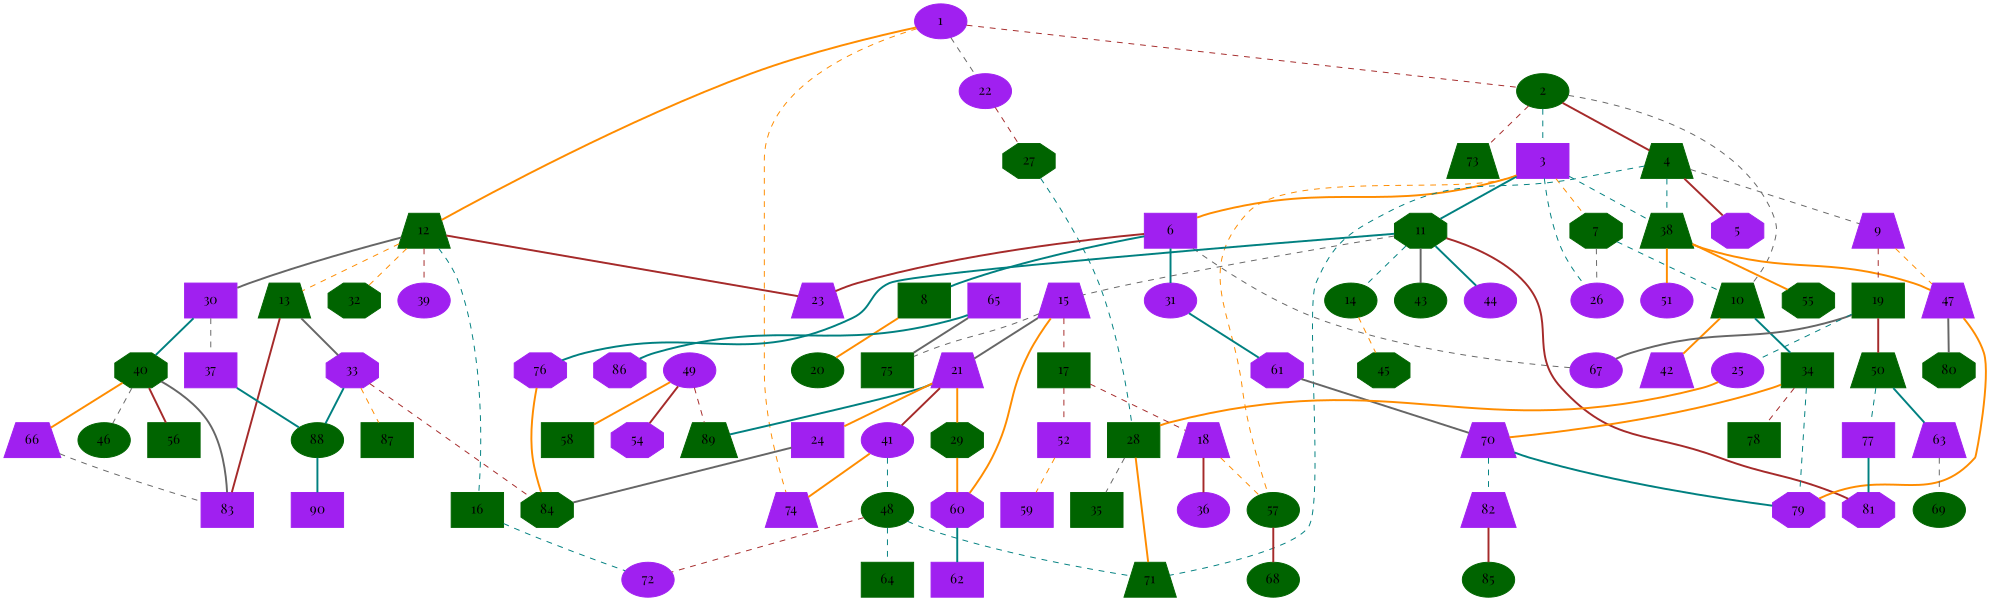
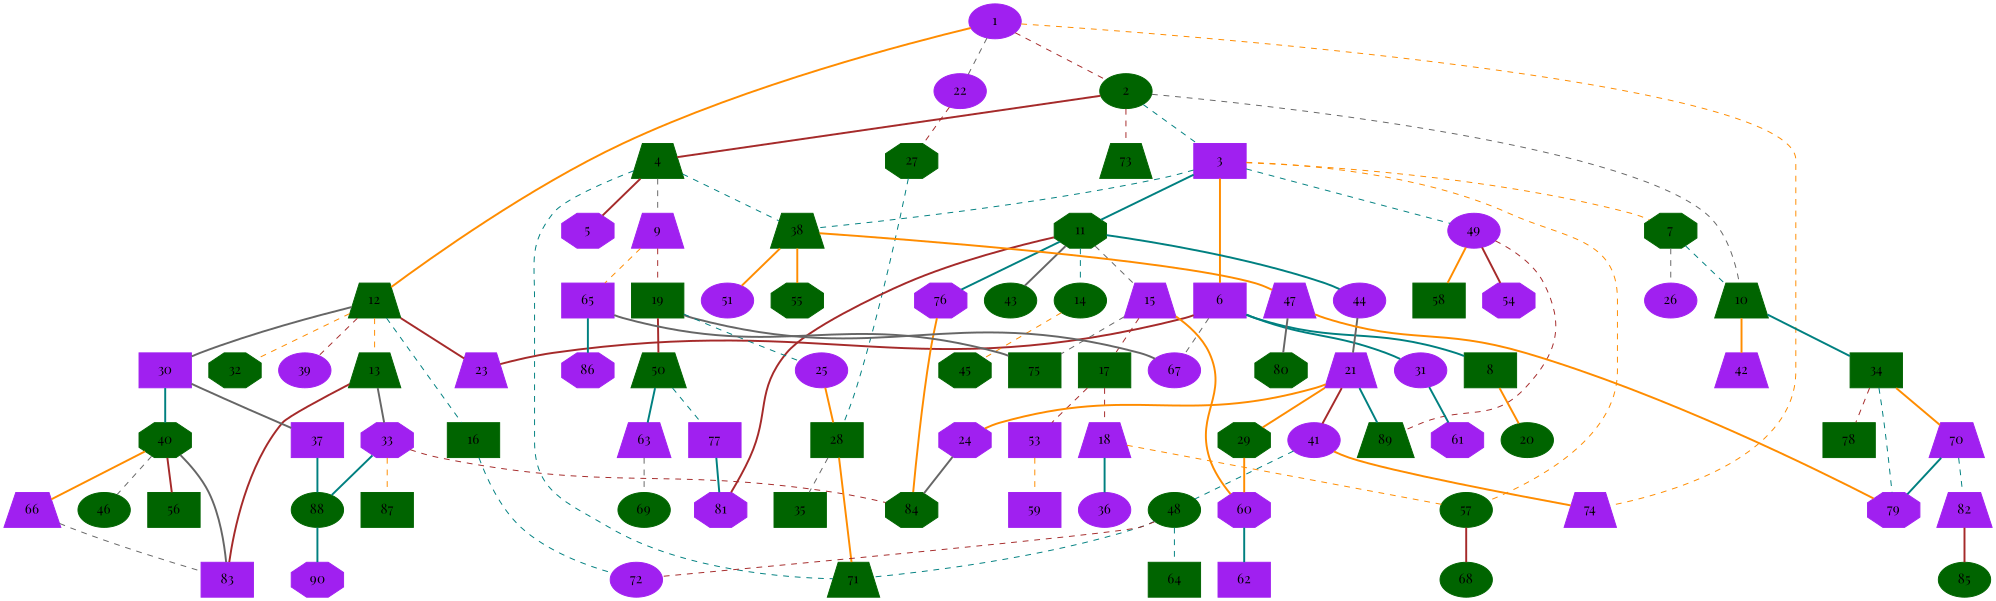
(1556, 235) -> (1348, 196)
(1914, 266) -> (623, 266)
(211, 336) -> (241, 406)
(1006, 338) -> (1355, 335)
(1394, 409) -> none
(818, 440) -> (965, 440)
(1064, 440) -> (1035, 440)
(1203, 475) -> (1105, 475)
(317, 510) -> (317, 580)
